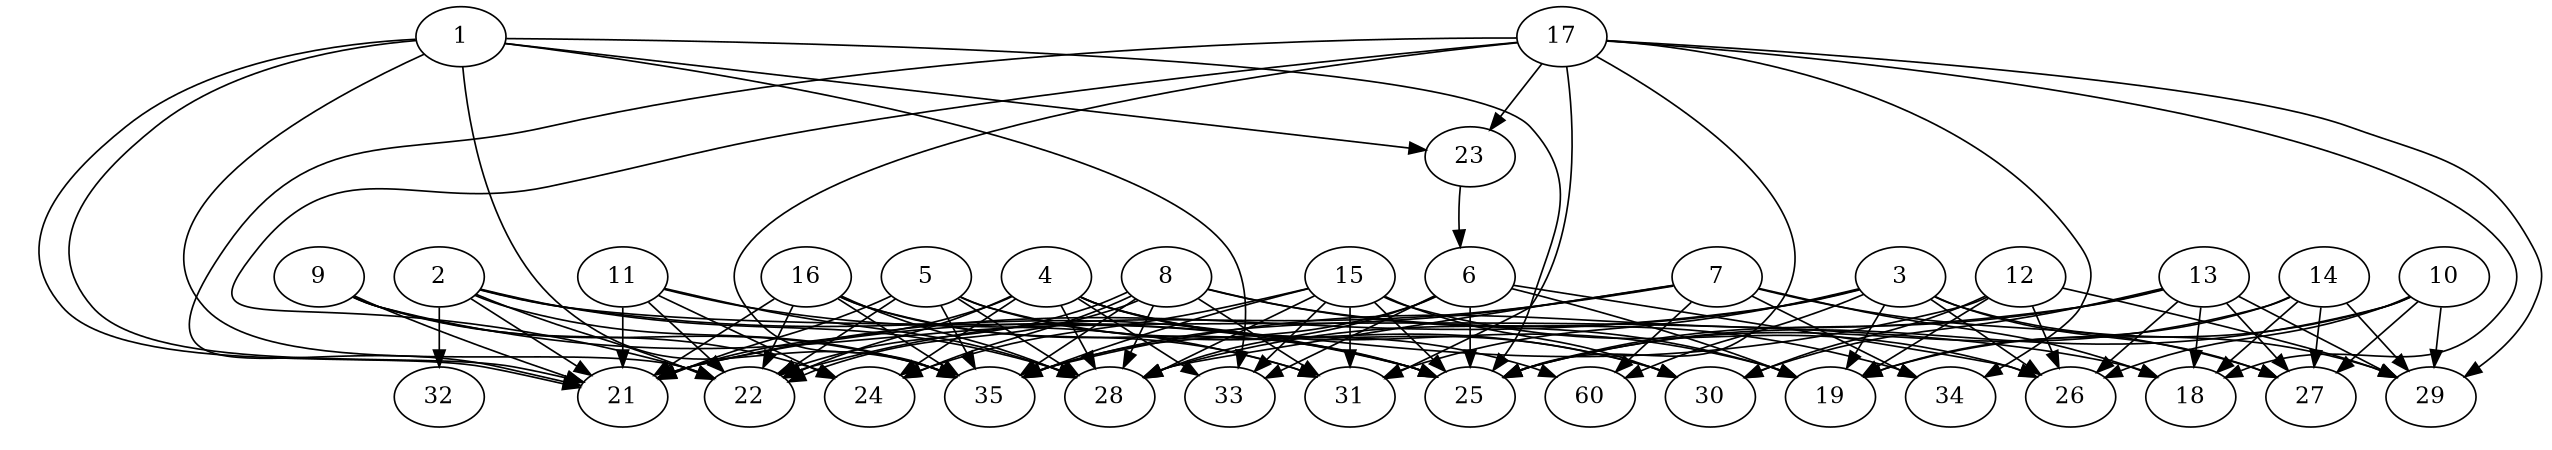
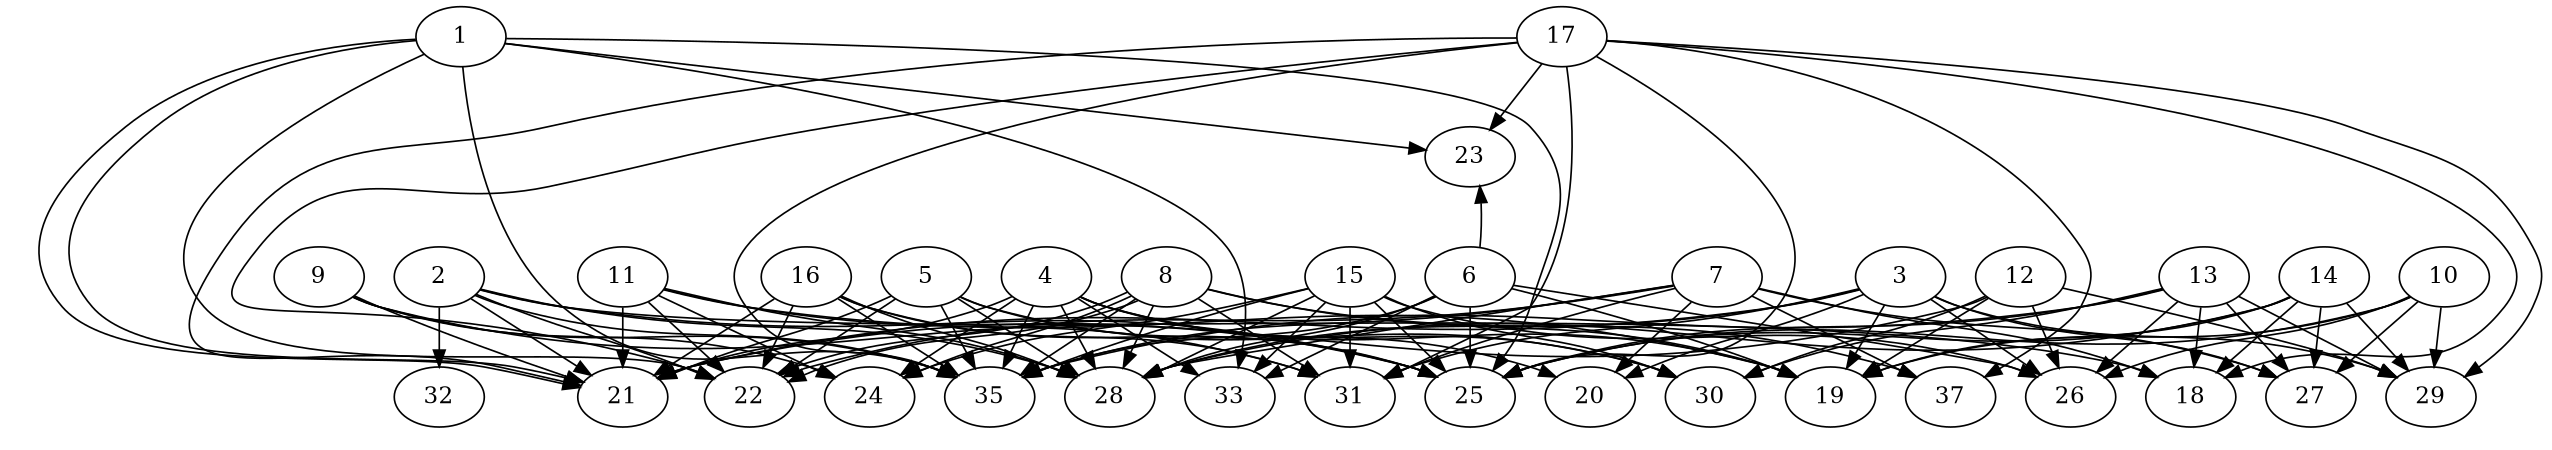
(1459, 208) -> (1481, 225)
none -> (1224, 321)
none -> (1537, 325)
(906, 335) -> (1022, 329)
none -> (1725, 338)
(1590, 397) -> (1590, 397)
(1951, 397) -> (1951, 397)
